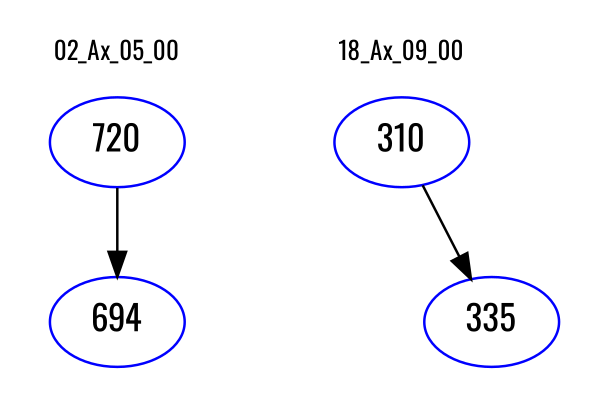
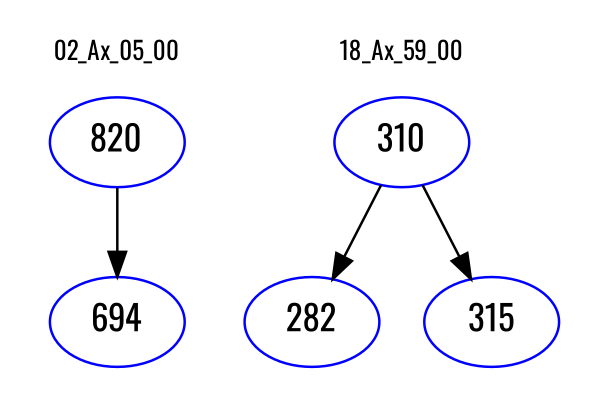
(402, 54) -> (402, 54)
(117, 142) -> (117, 142)
none -> (312, 322)
(492, 322) -> (492, 322)
